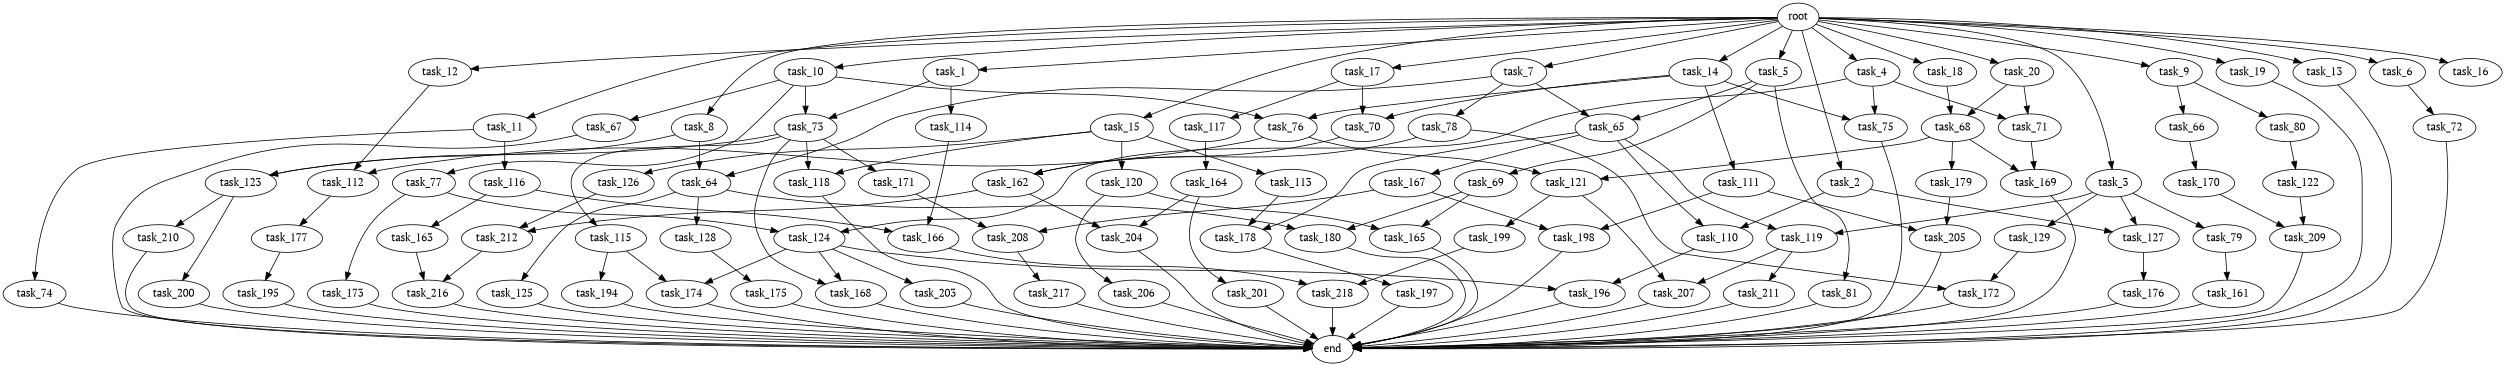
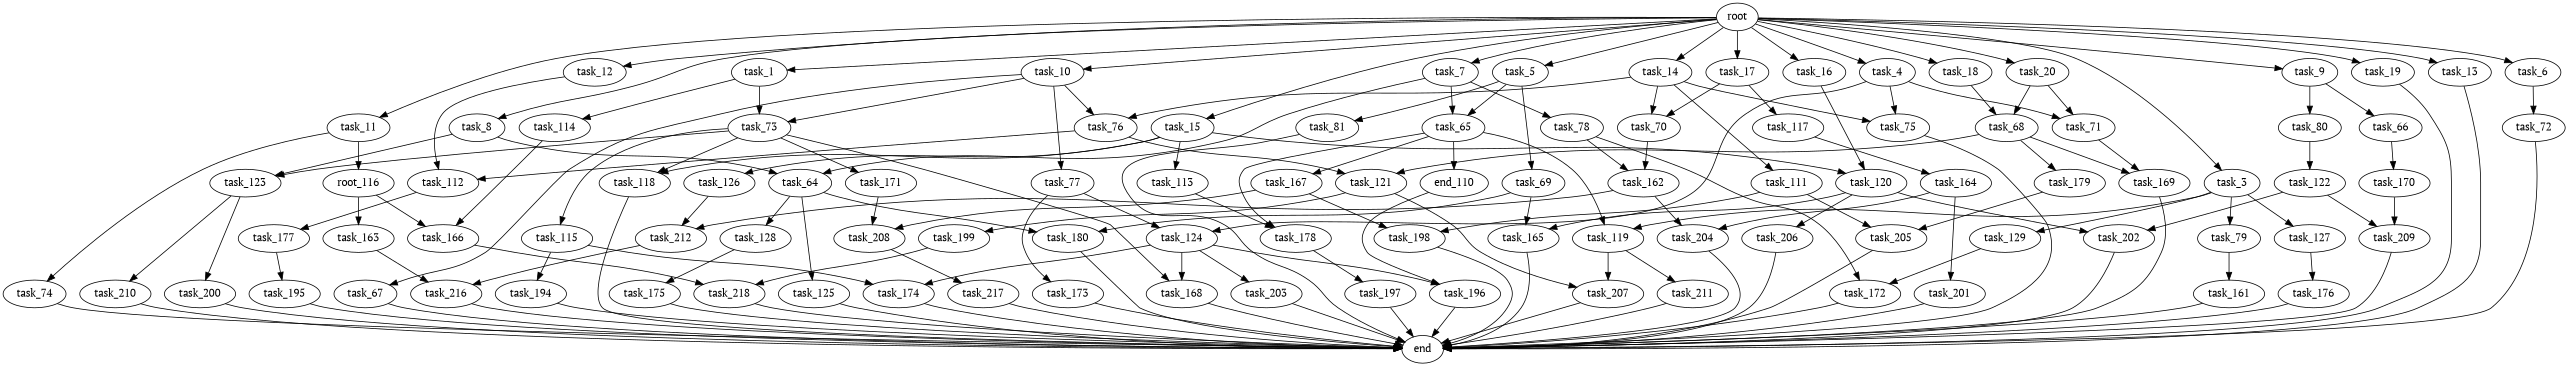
none -> (1841, 124)
(505, 183) -> (359, 183)
(1845, 183) -> none
(1717, 239) -> (1454, 183)
none -> (2119, 239)
